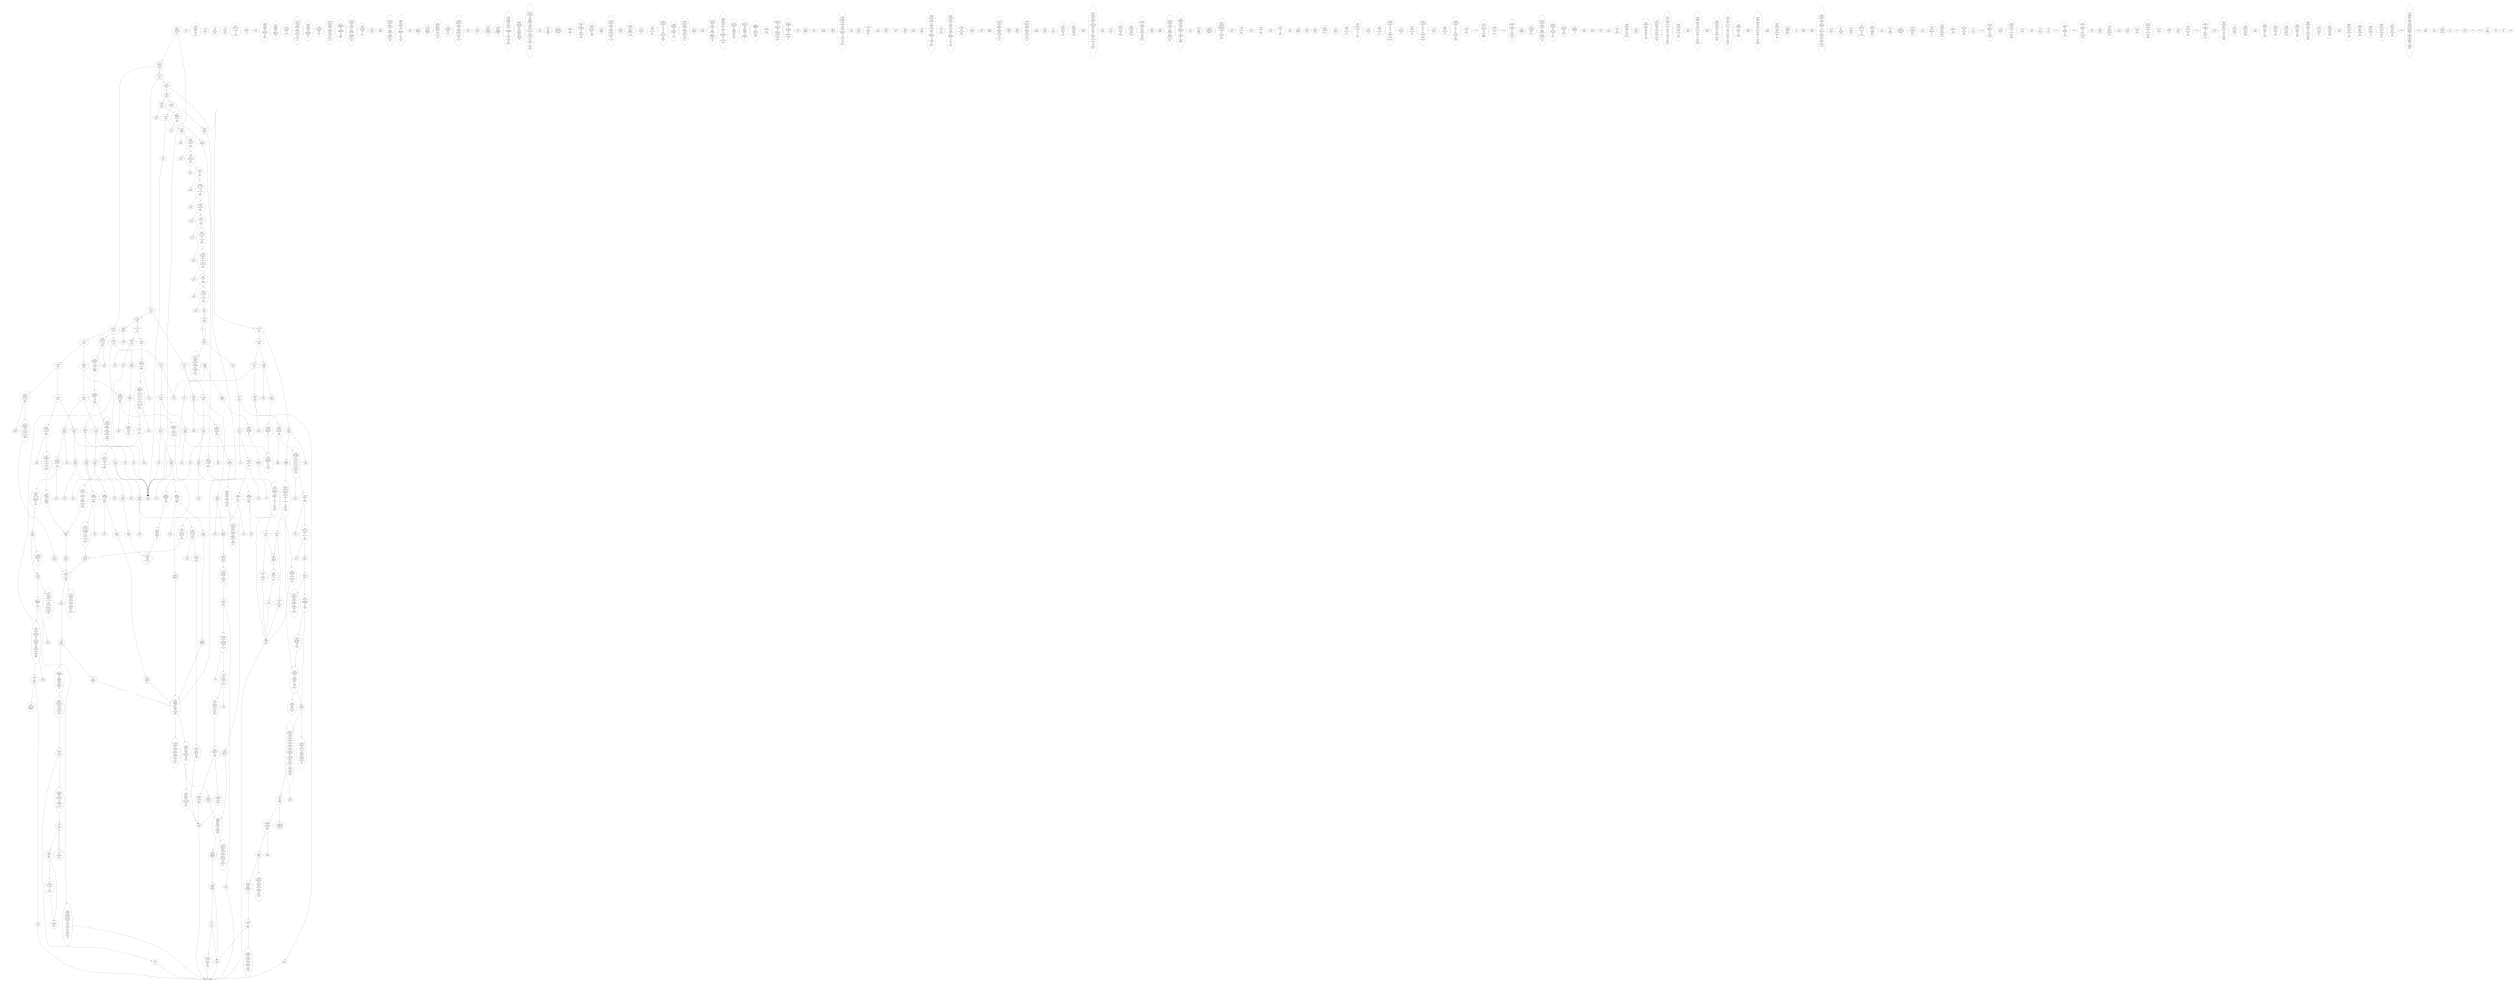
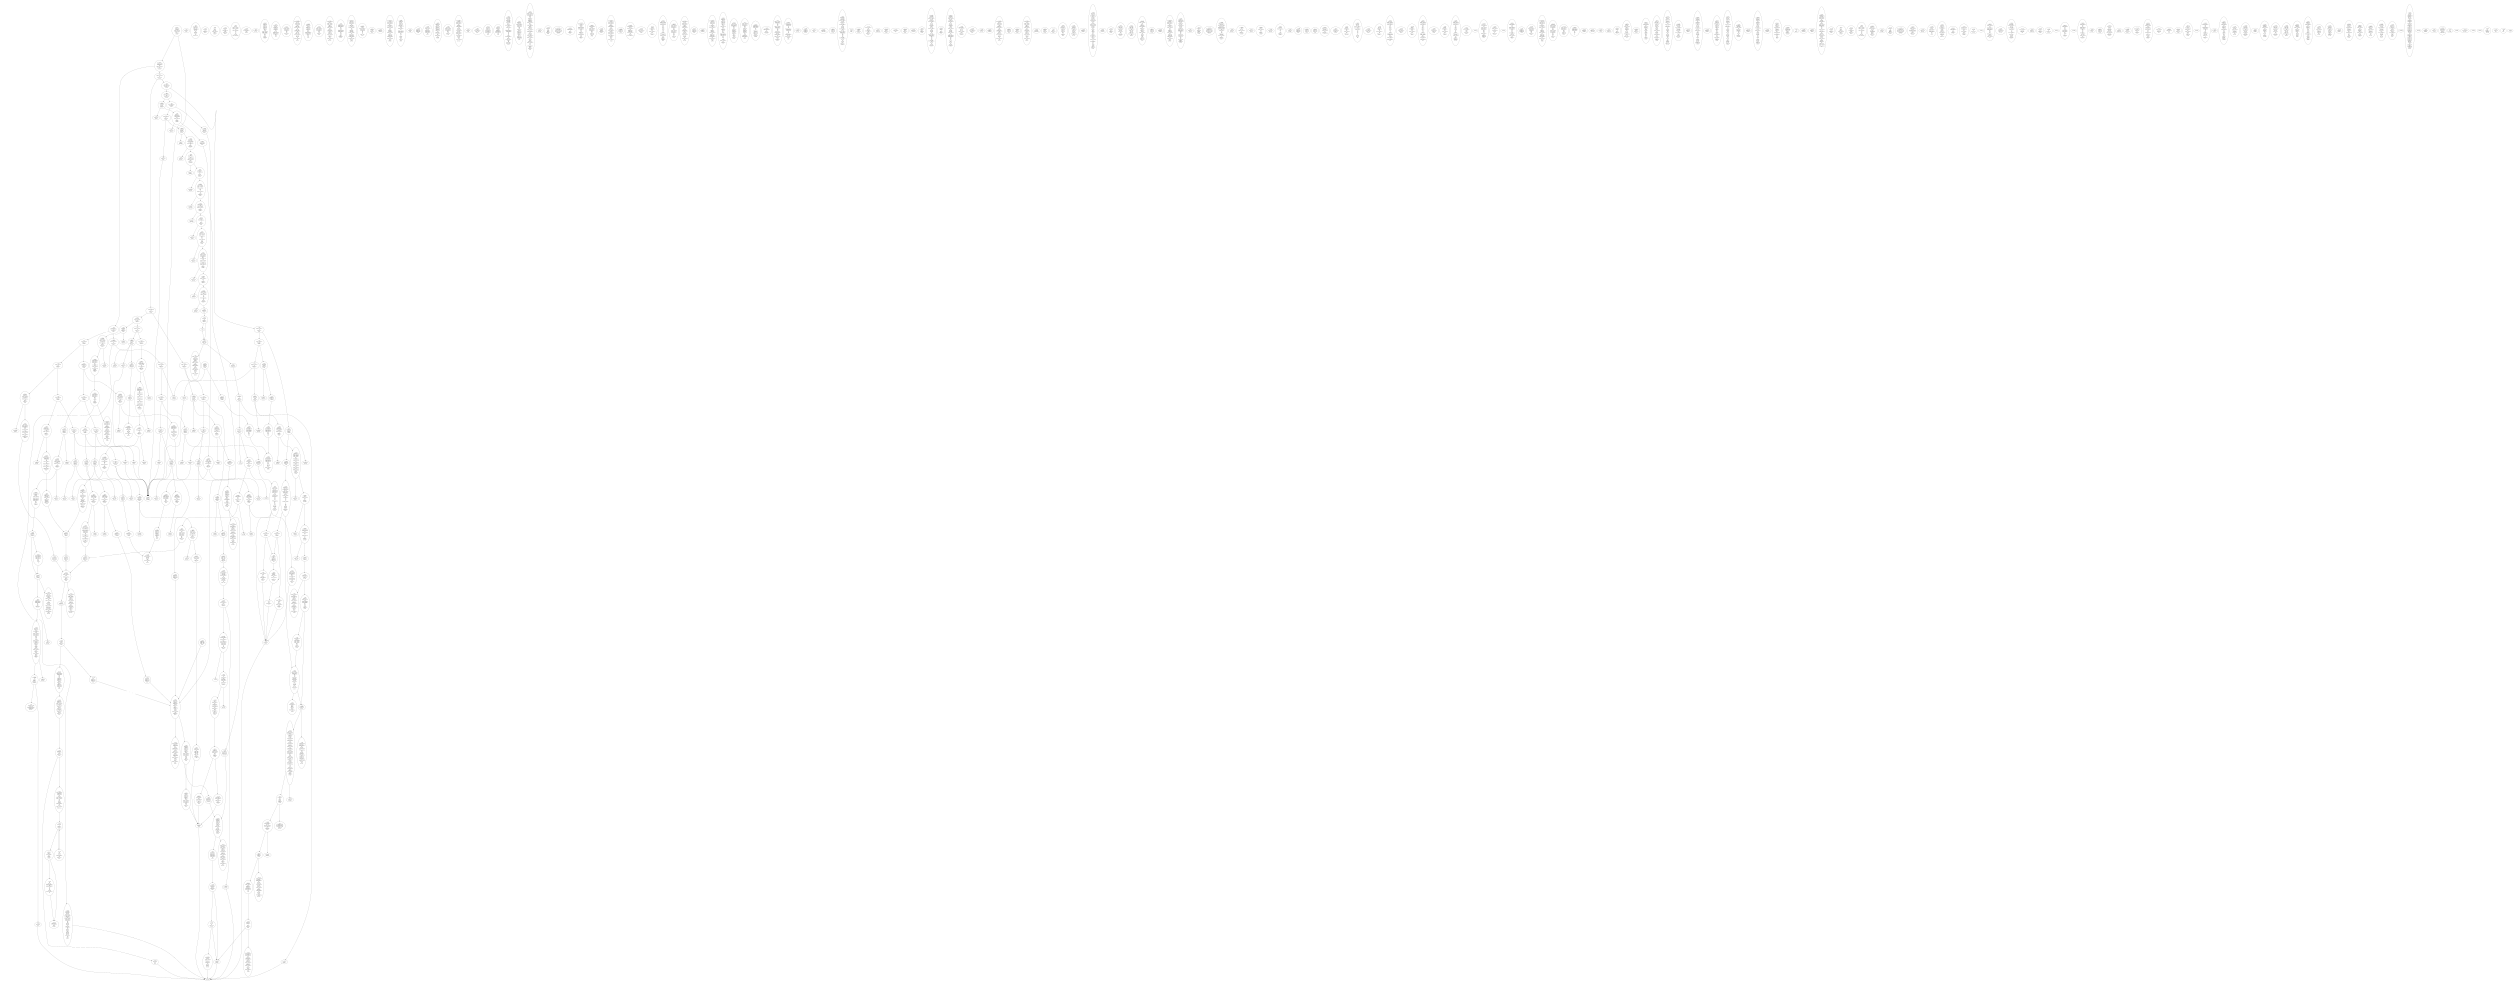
(203, 534) -> none
